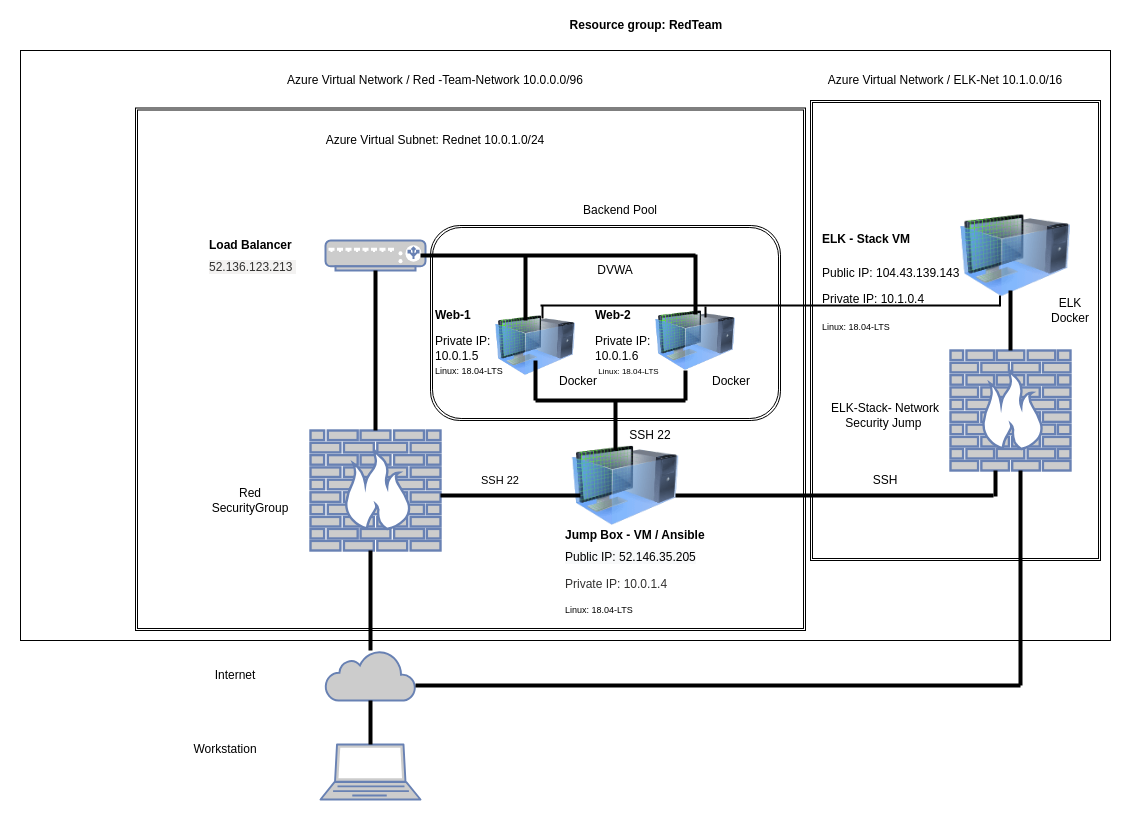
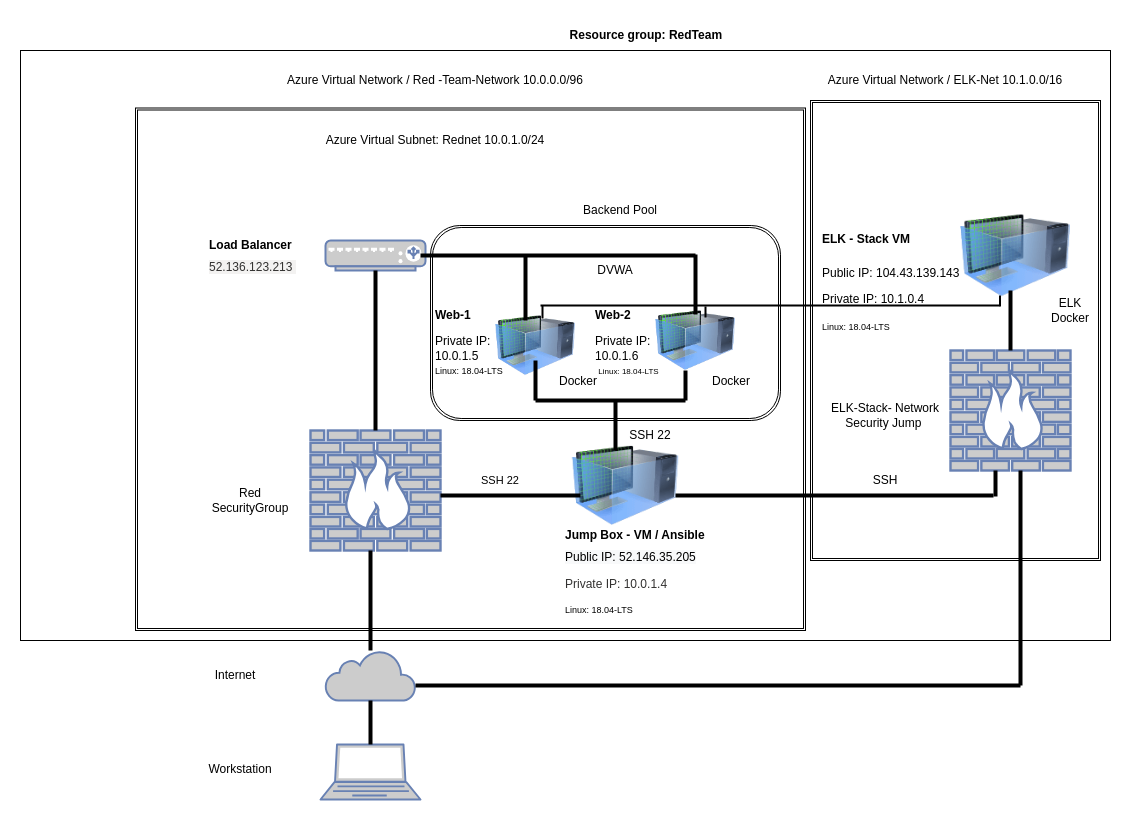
(648, 26) -> (648, 36)
(226, 750) -> (241, 770)
